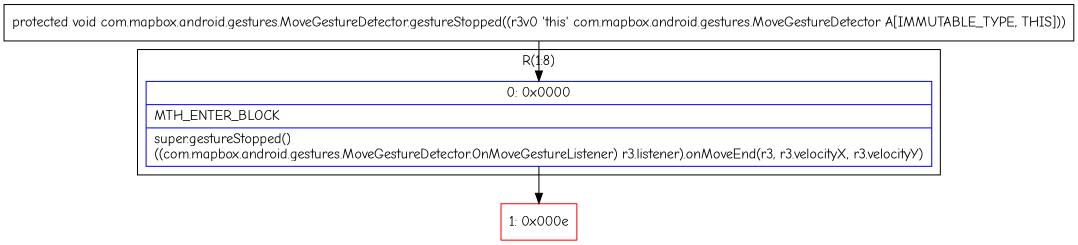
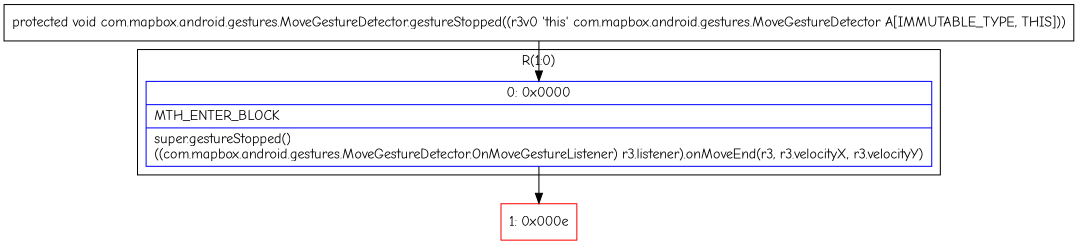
(539, 61) -> (539, 61)
